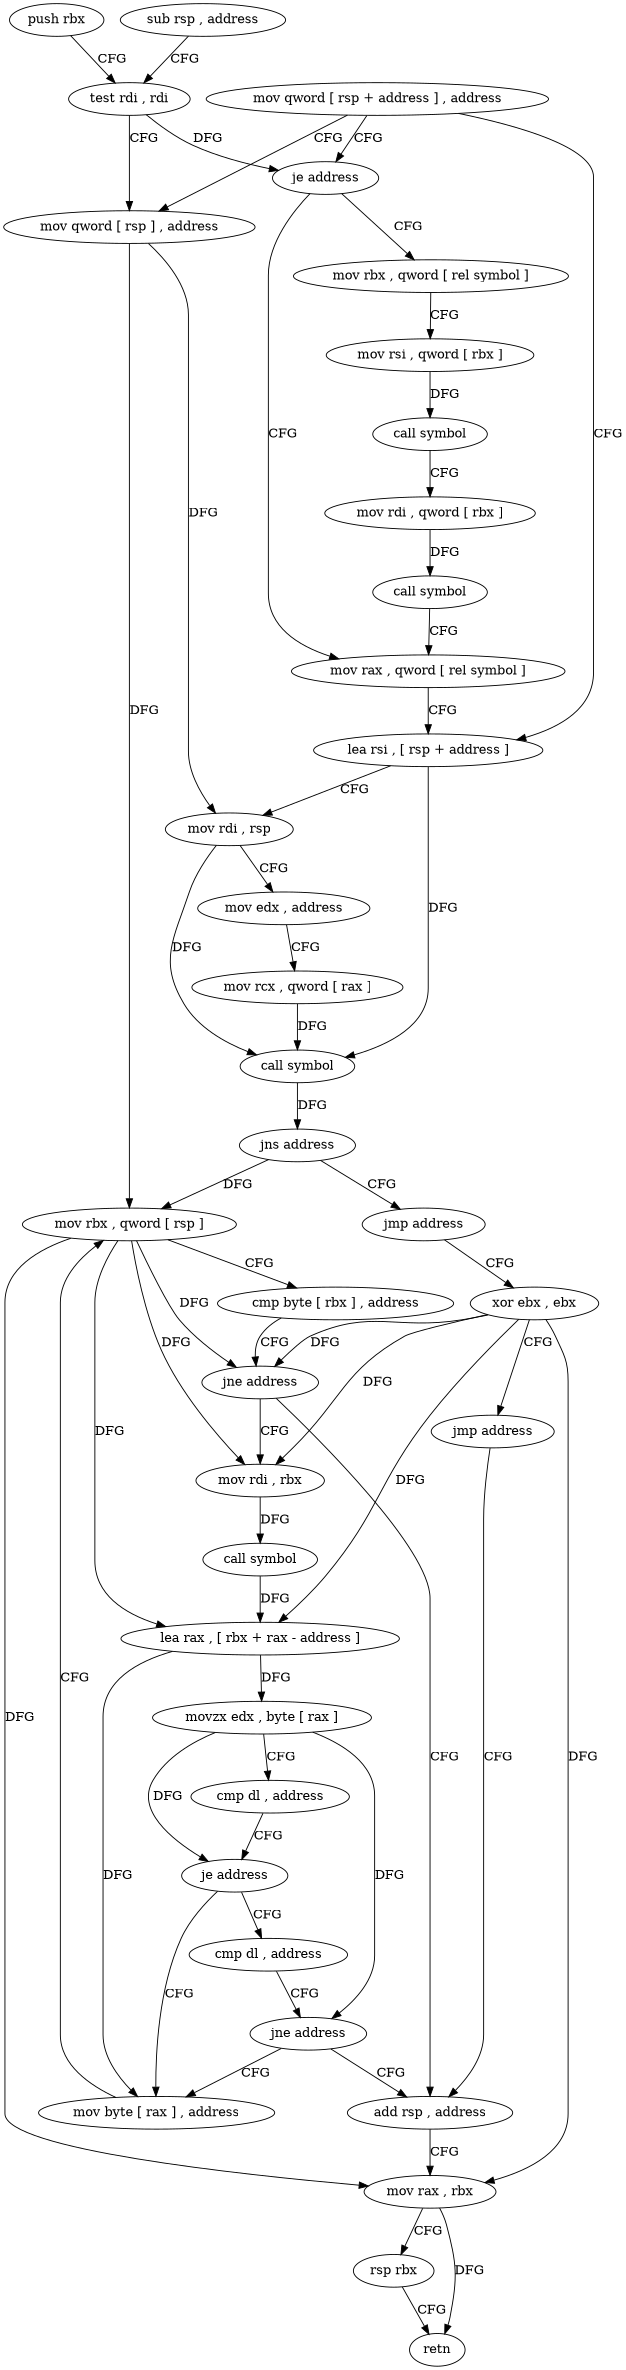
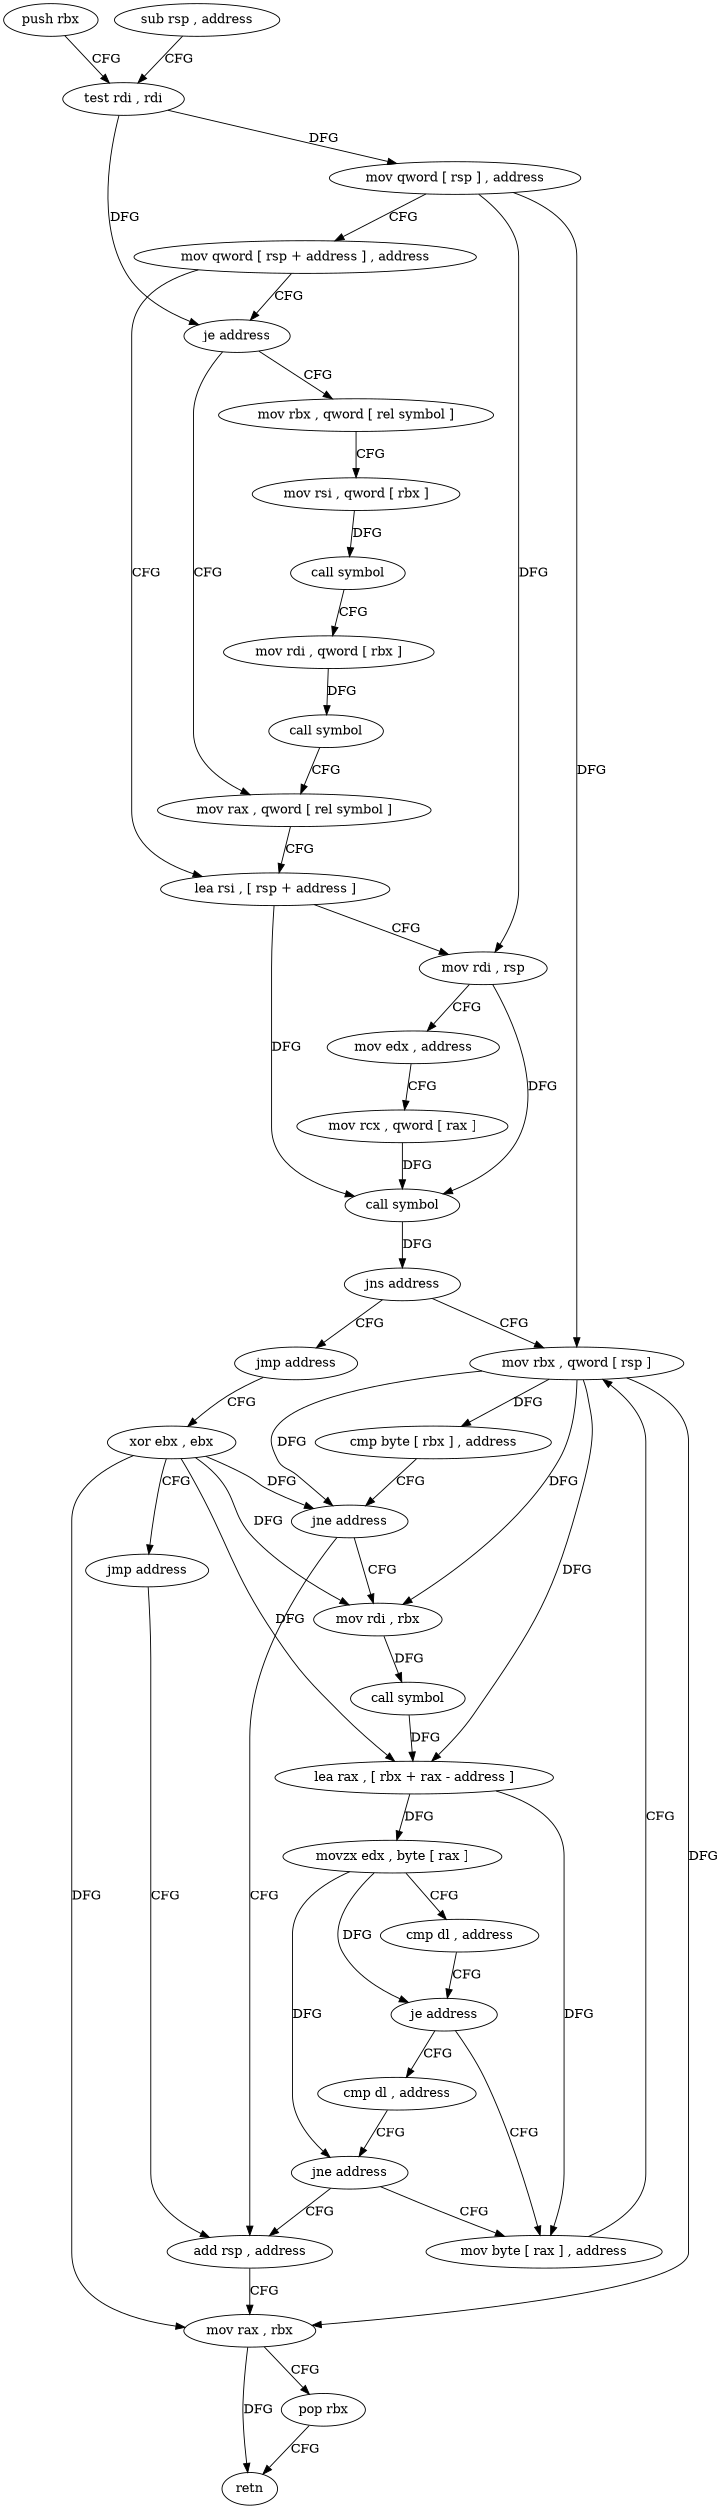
(144, 139) -> (324, 139)
(262, 159) -> (385, 215)
(238, 1185) -> (514, 1324)
(259, 1264) -> (528, 1403)
(394, 2271) -> (323, 2410)
